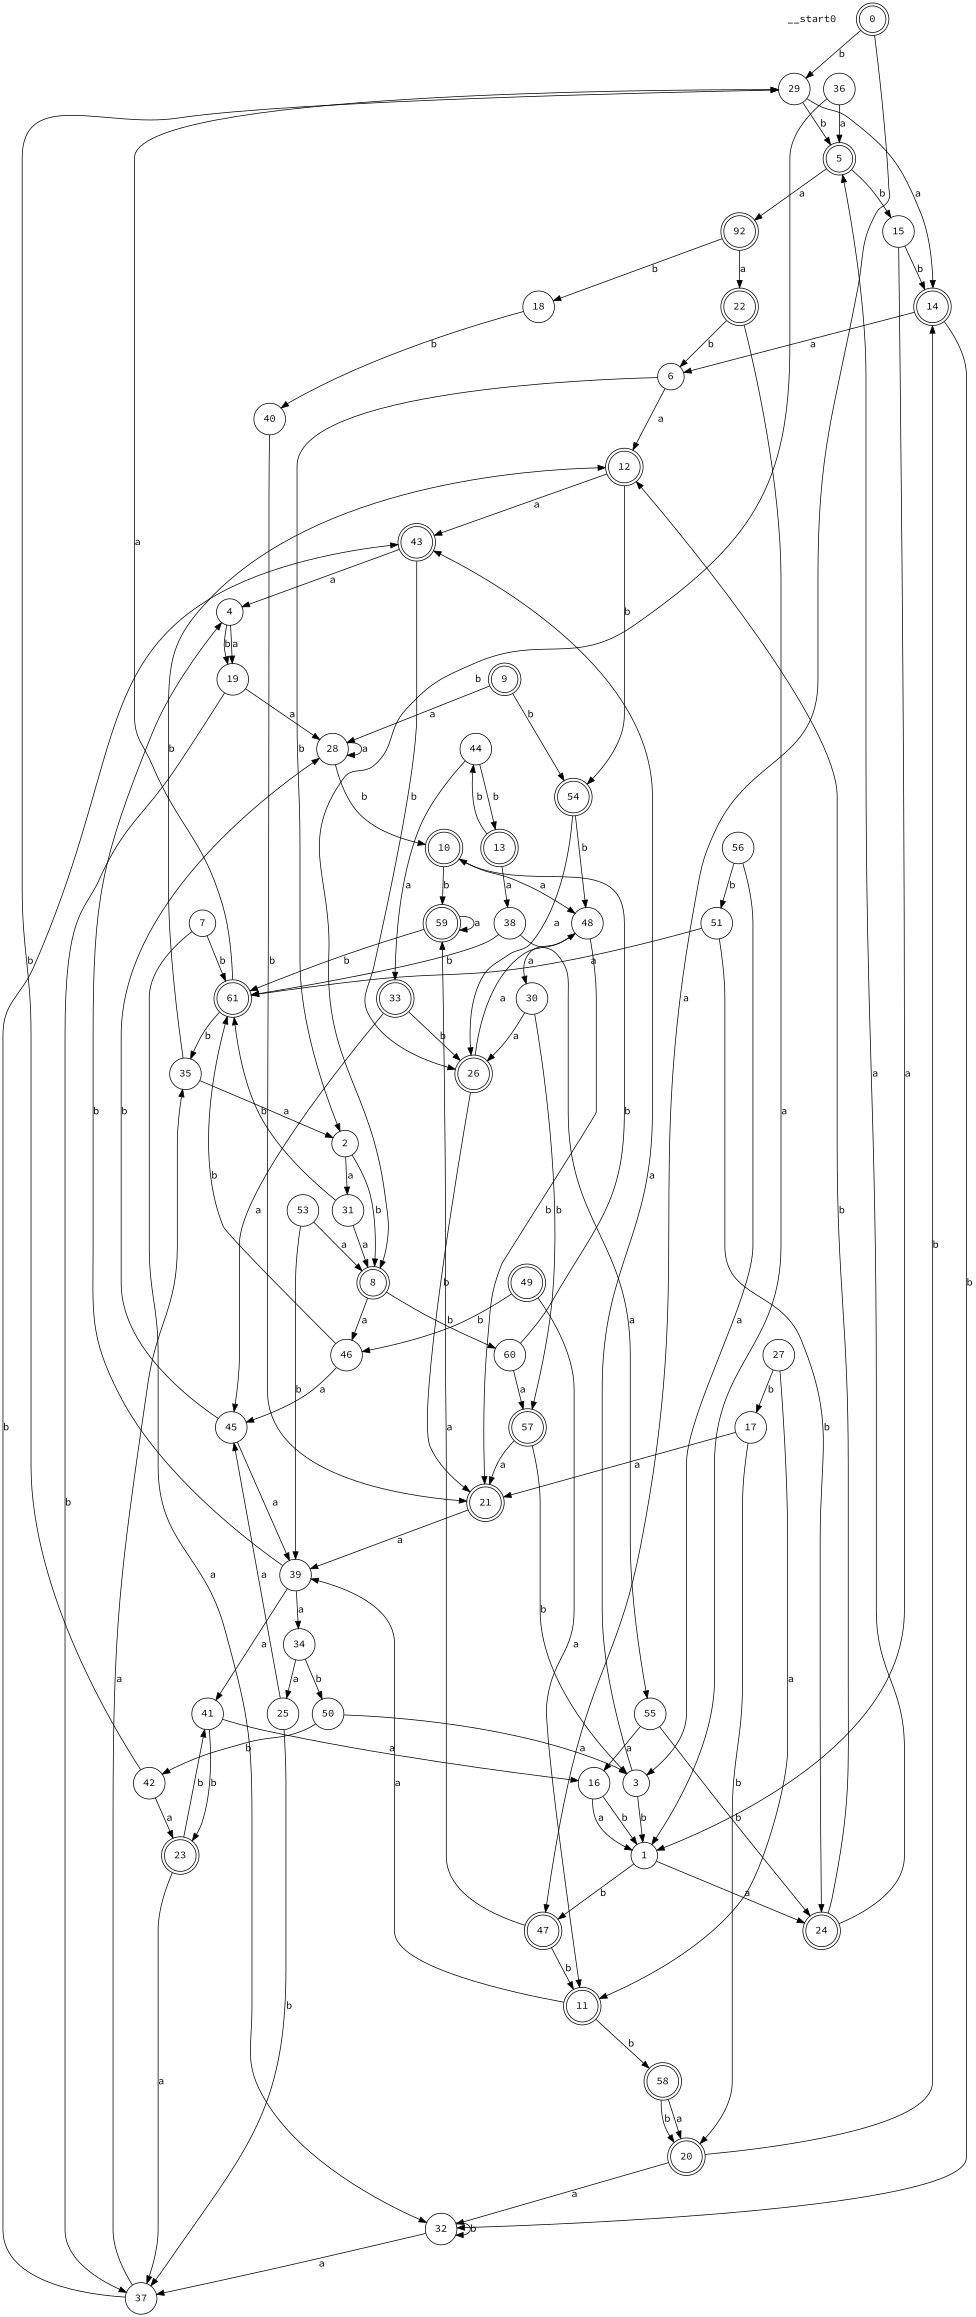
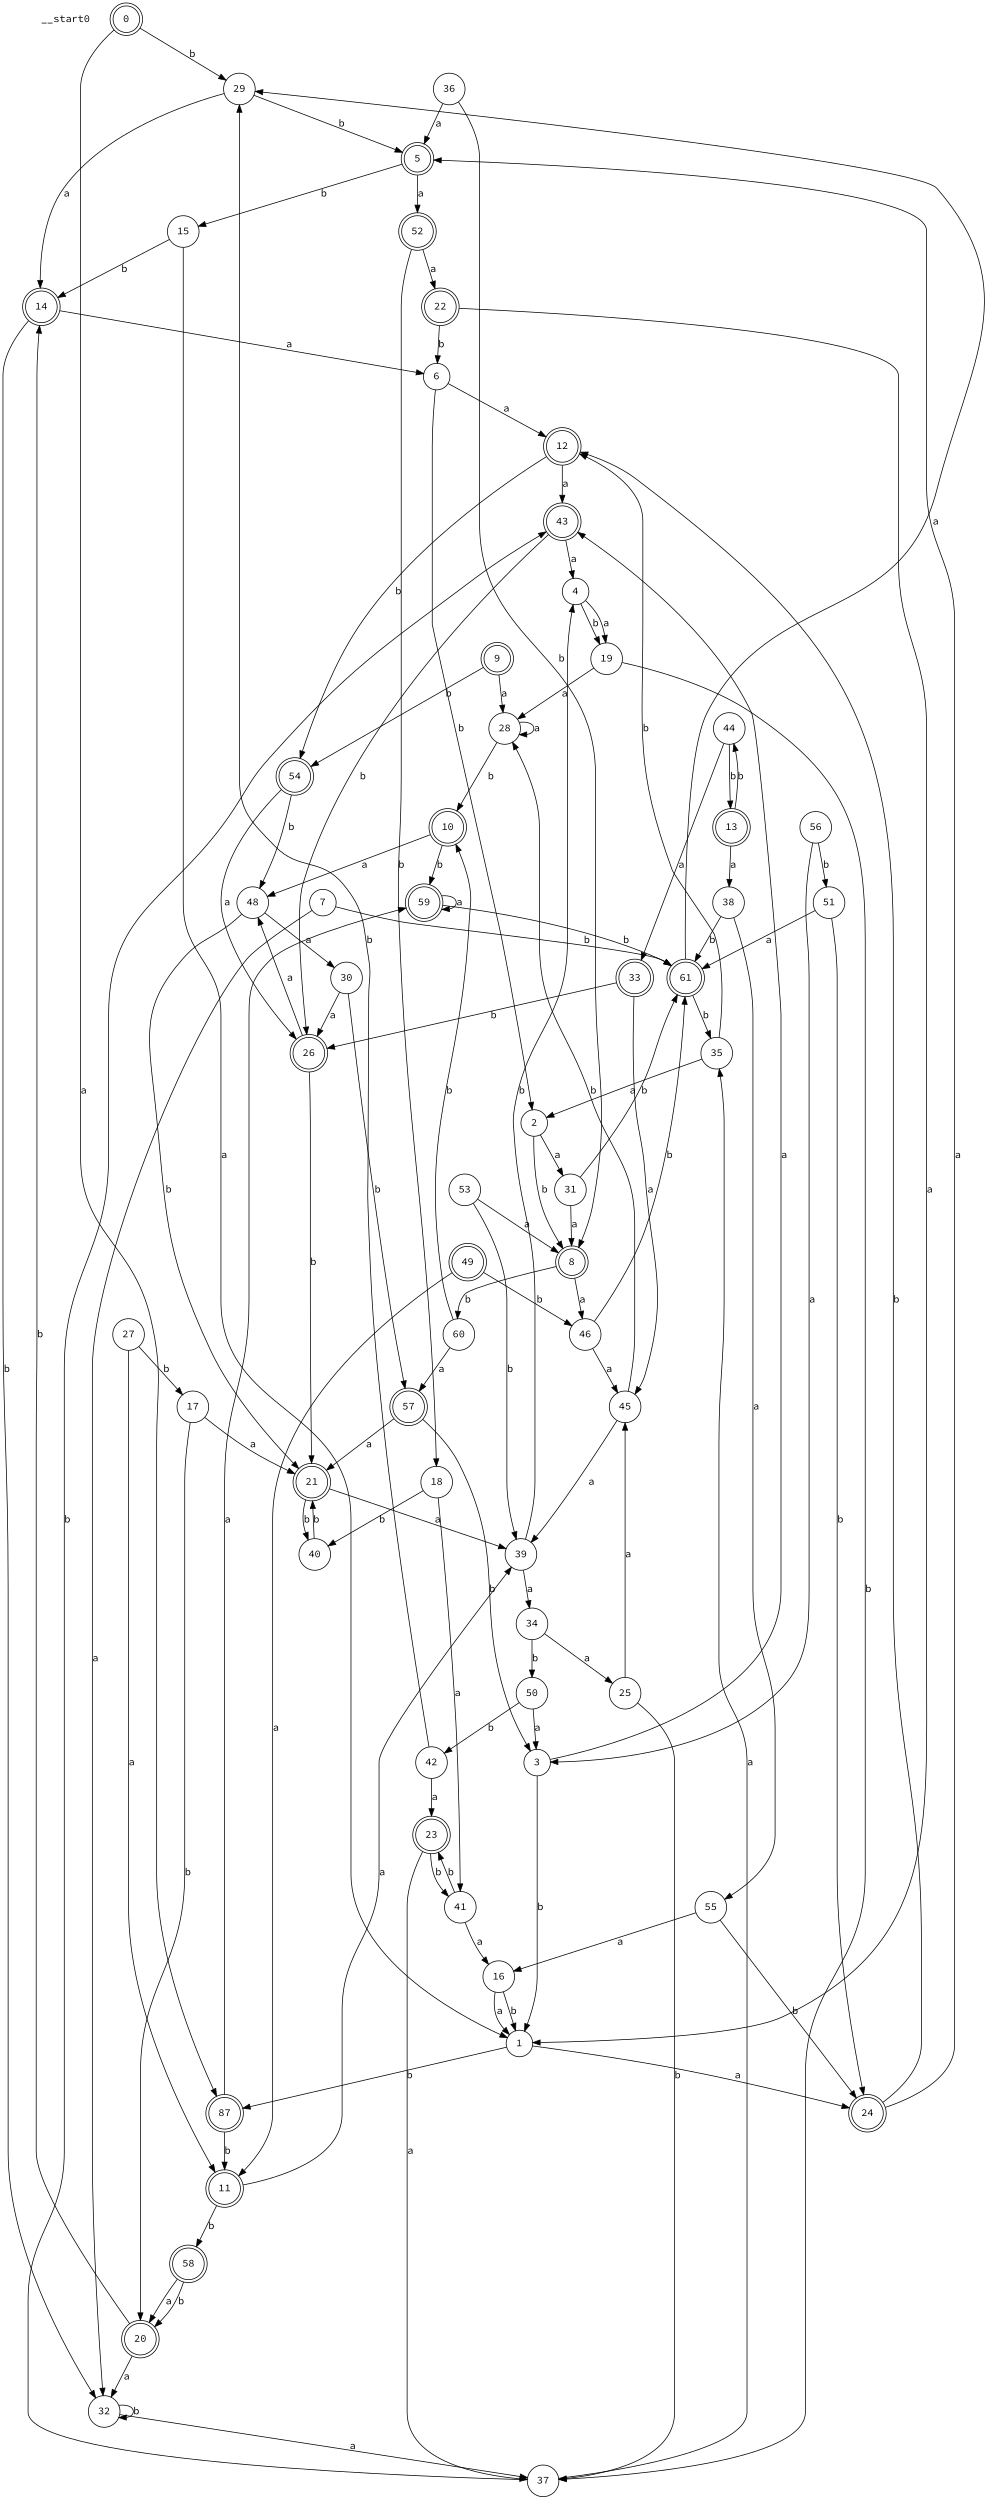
(740, 232) -> (417, 232)
none -> (303, 1516)
(254, 1641) -> (454, 1691)
(543, 1931) -> (225, 2113)
